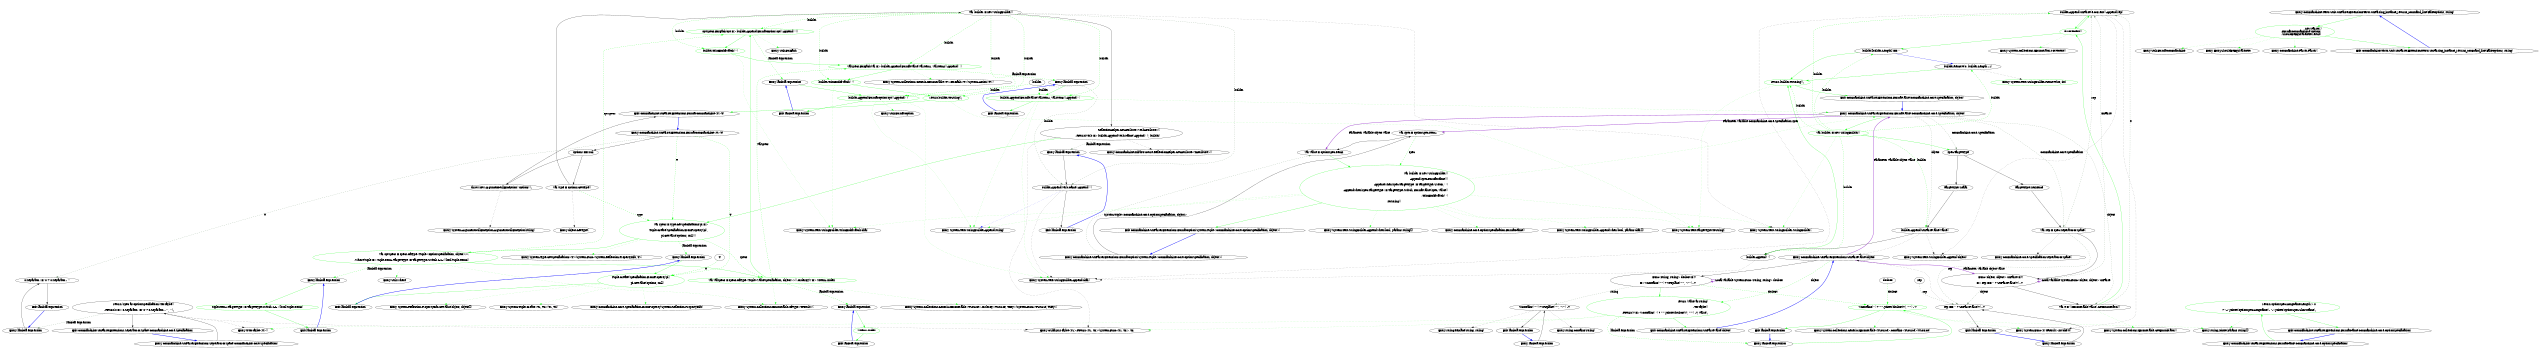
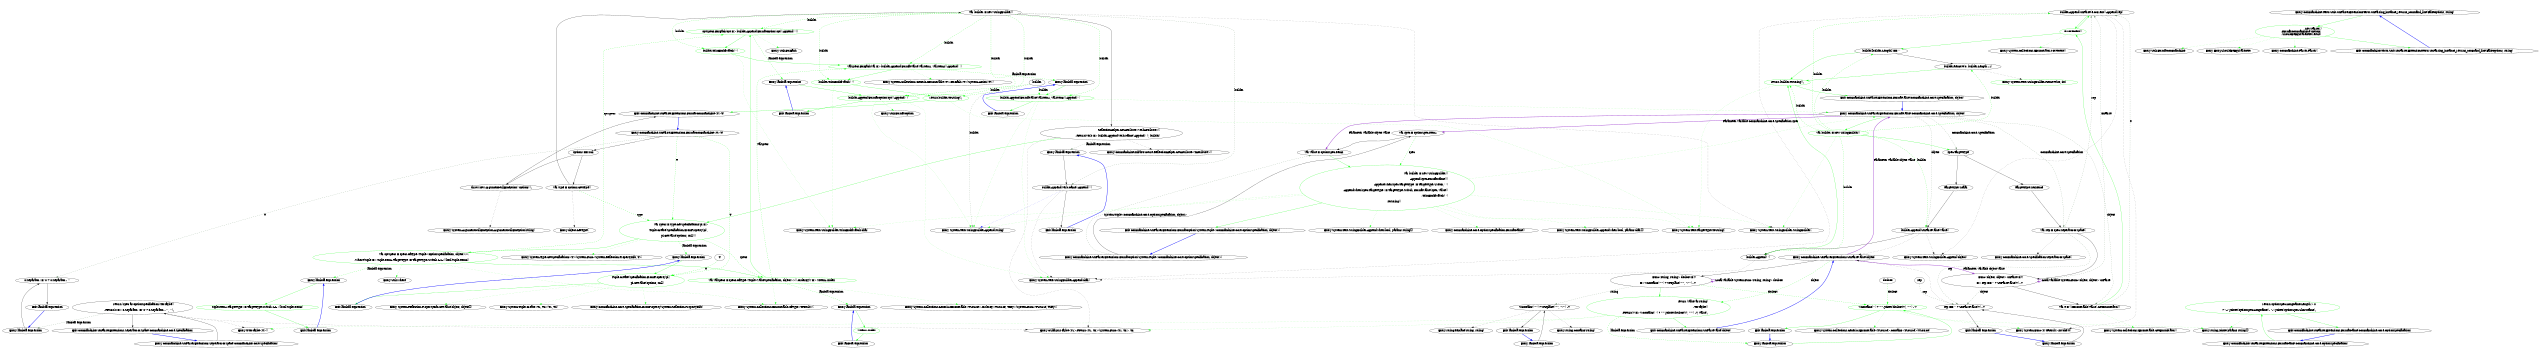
(1923, 59) -> (1923, 59)
(1065, 114) -> (969, 133)
